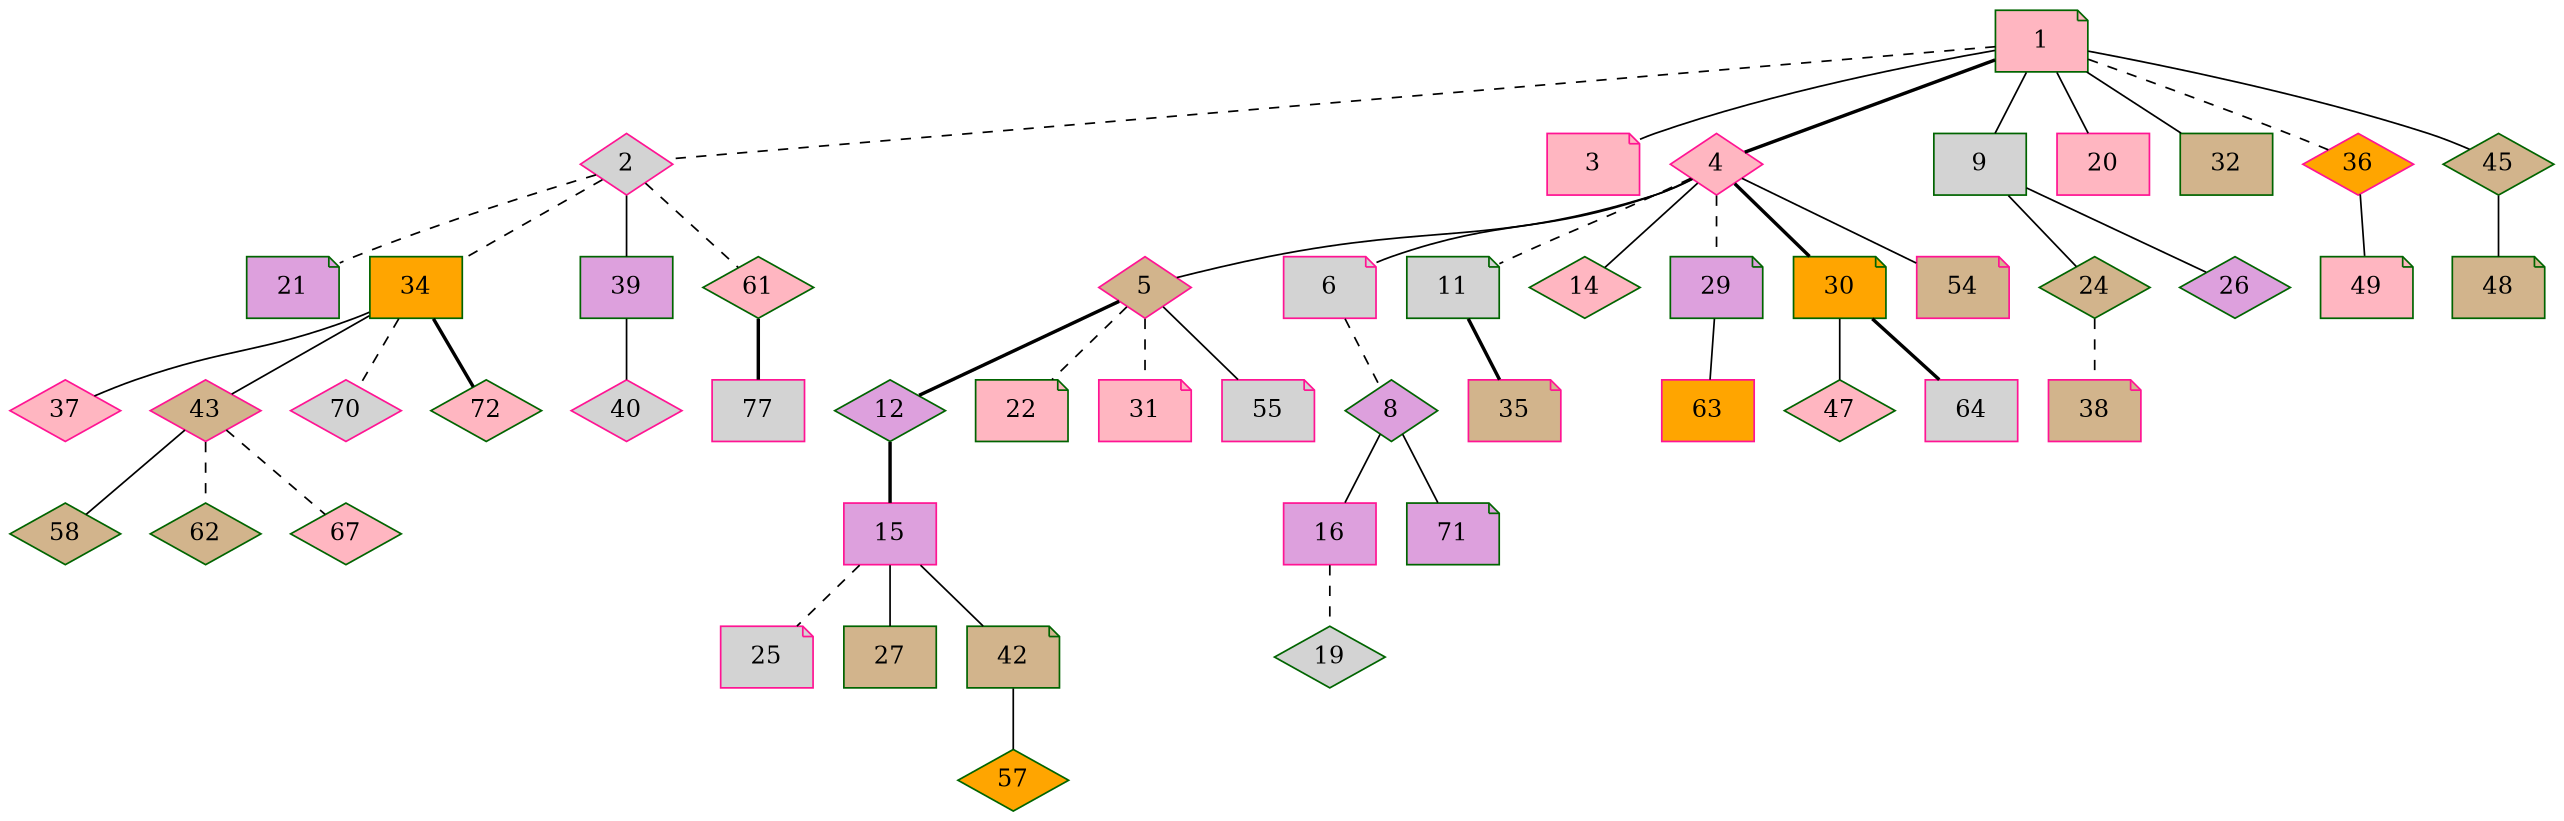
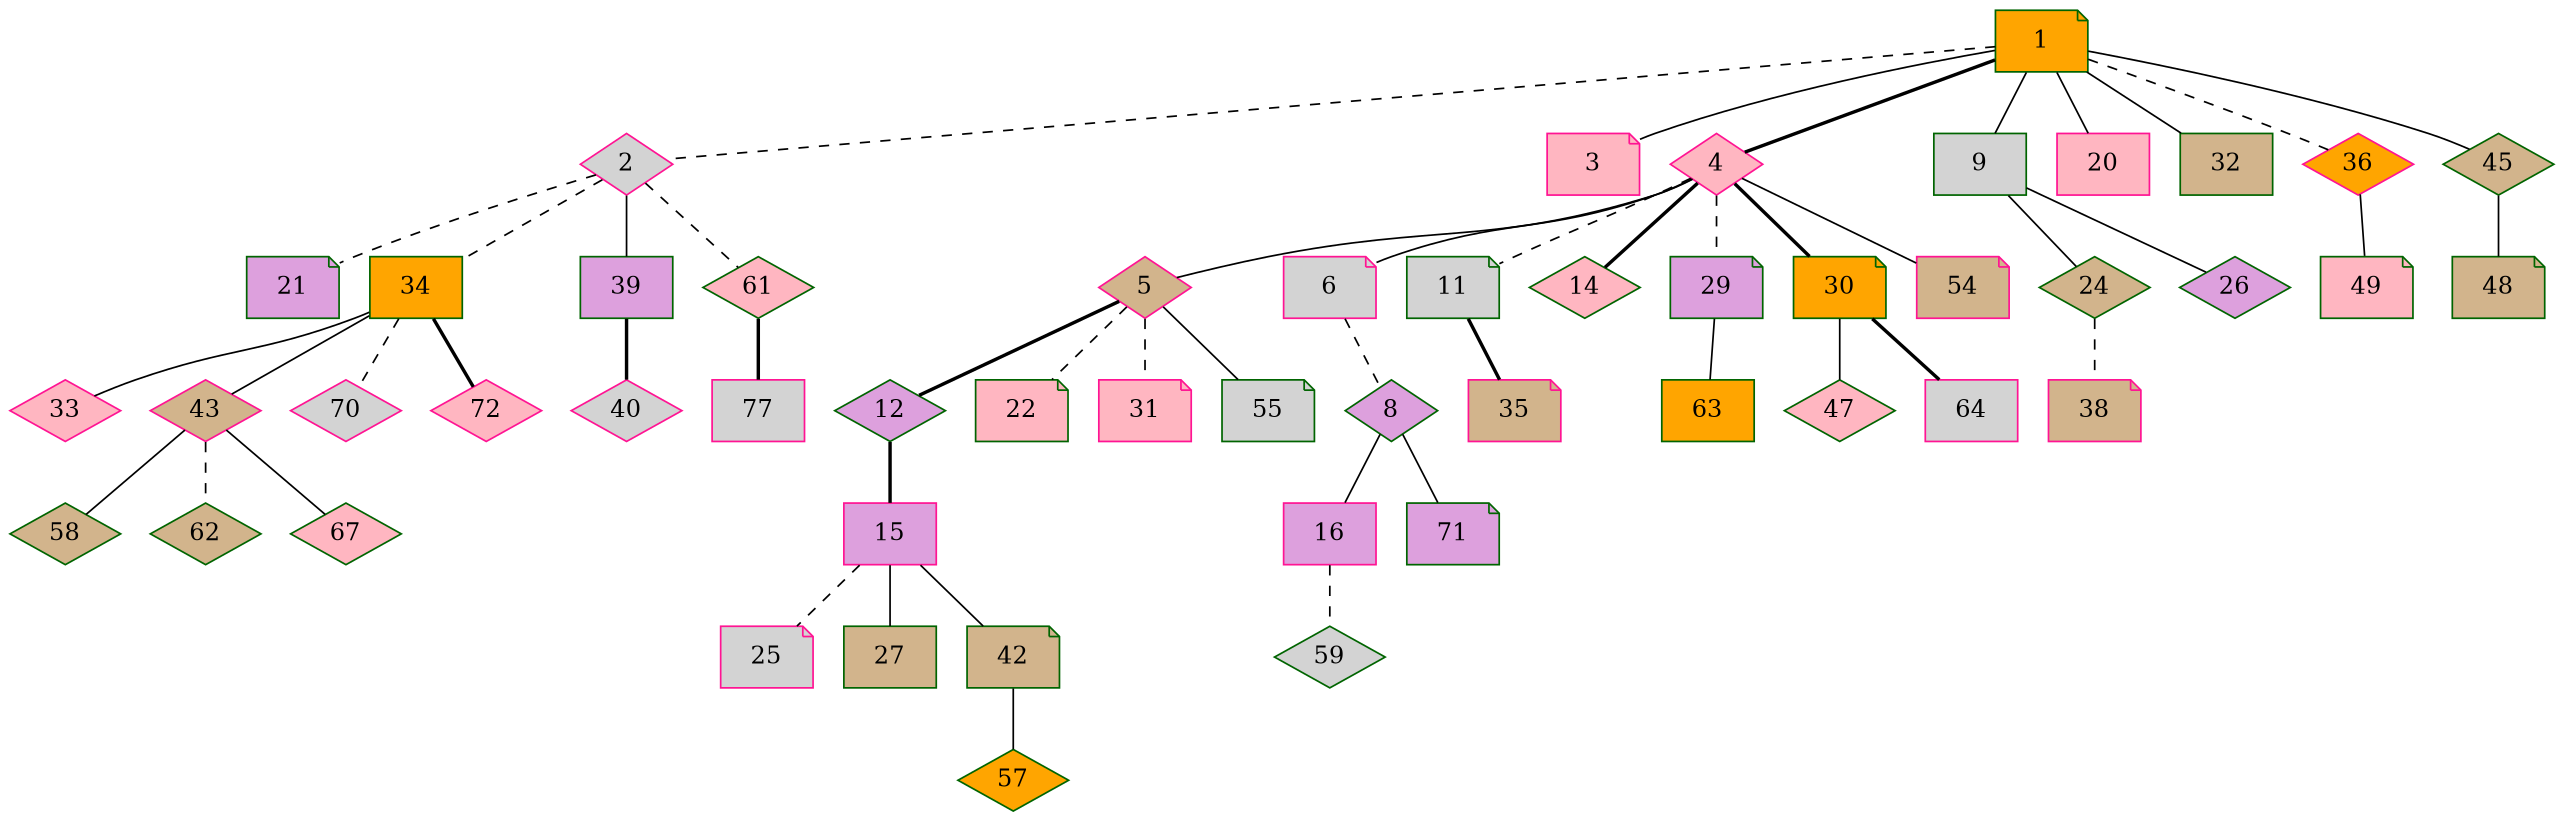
(2042, 41) -> (2042, 41)
(1651, 225) -> (1651, 225)
(627, 349) -> (627, 349)
(65, 411) -> (65, 411)
(486, 411) -> (486, 411)
(1268, 411) -> (1268, 411)
(1708, 411) -> (1708, 411)
(276, 472) -> (276, 472)
(1330, 657) -> (1330, 657)
